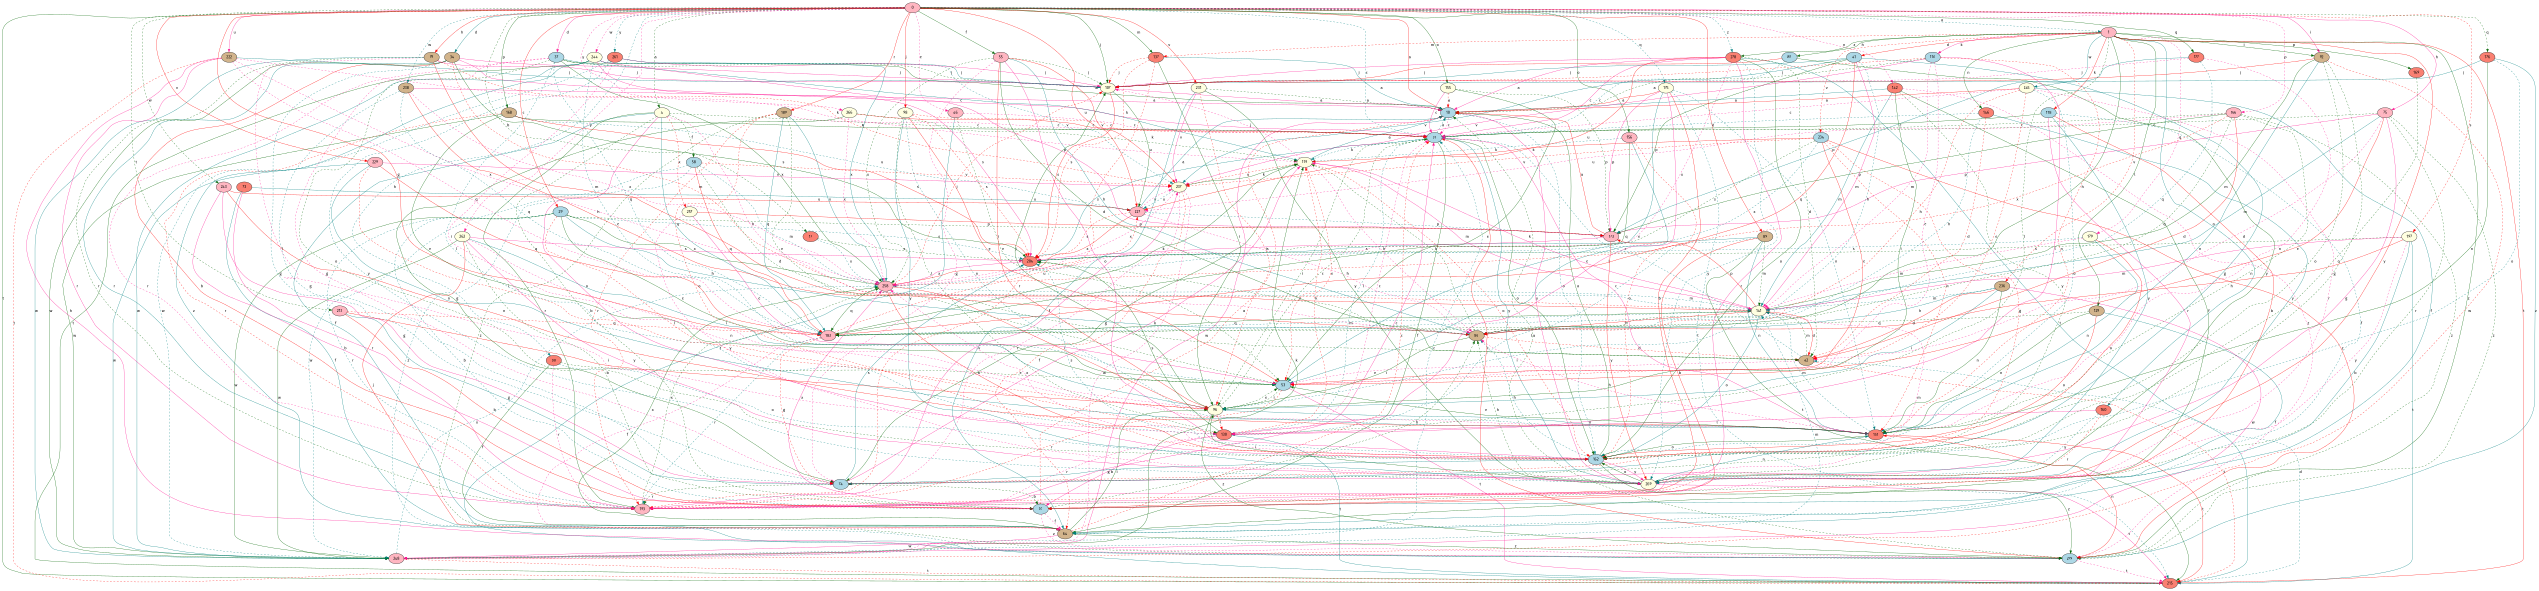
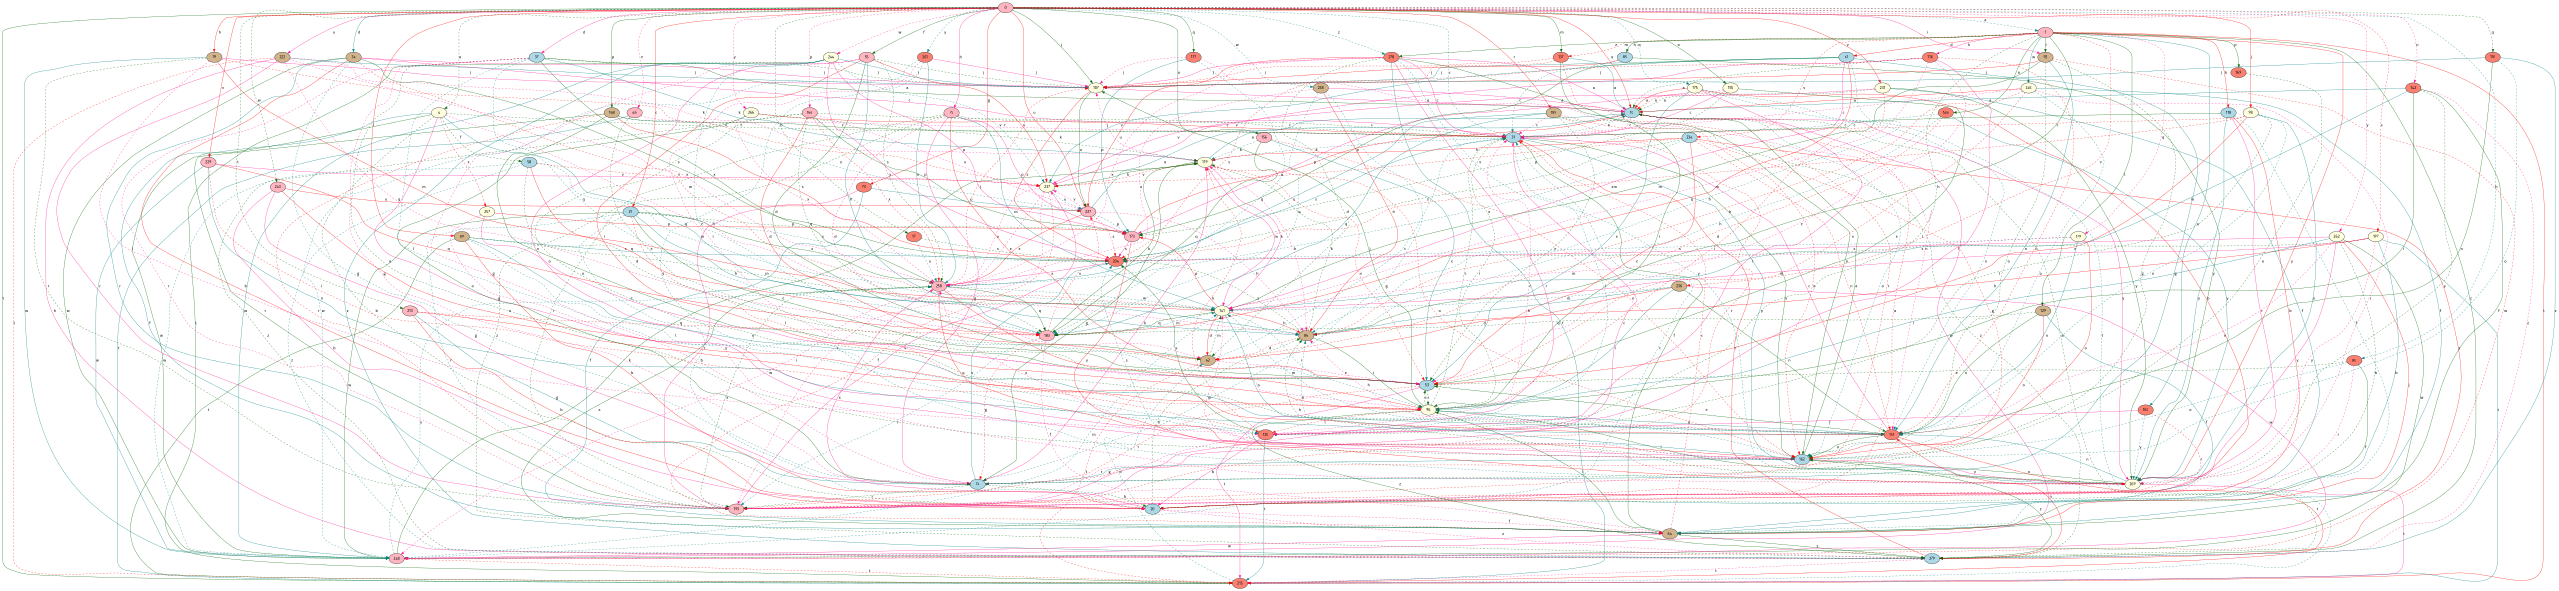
(1933, 57) -> (1930, 57)
(218, 62) -> (982, 138)
